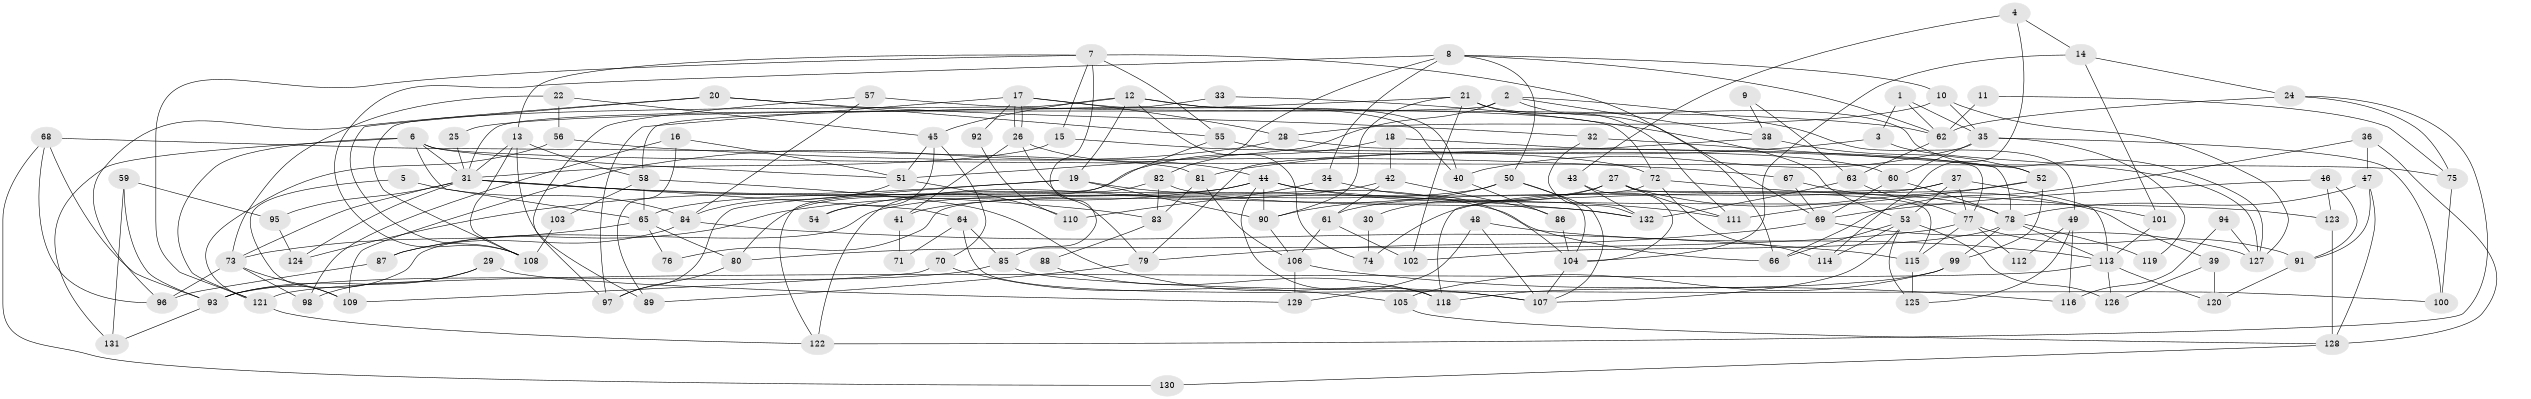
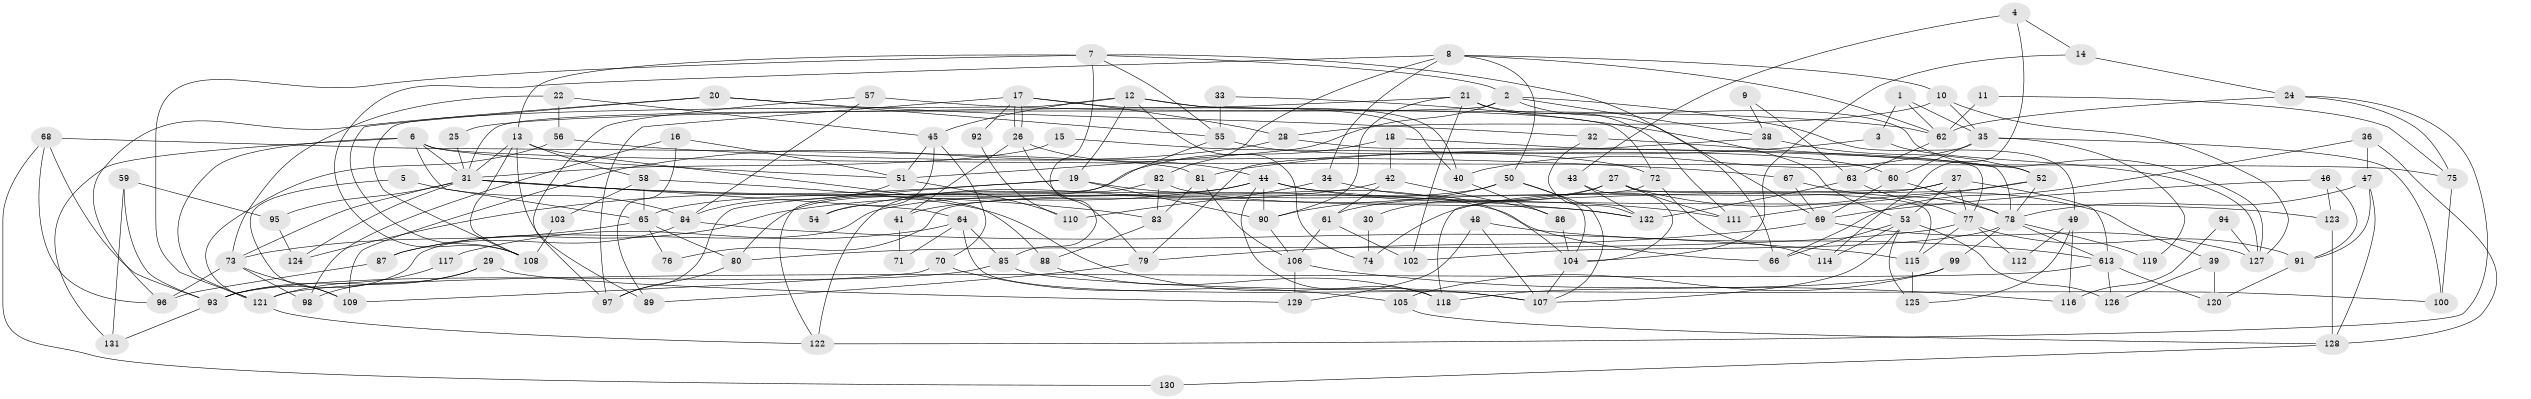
(1076, 96) -> (1302, 65)
(908, 111) -> (1220, 116)
none -> (791, 180)
(2160, 220) -> none
(2016, 240) -> (2025, 201)
none -> (446, 262)
(2107, 262) -> (2107, 262)
